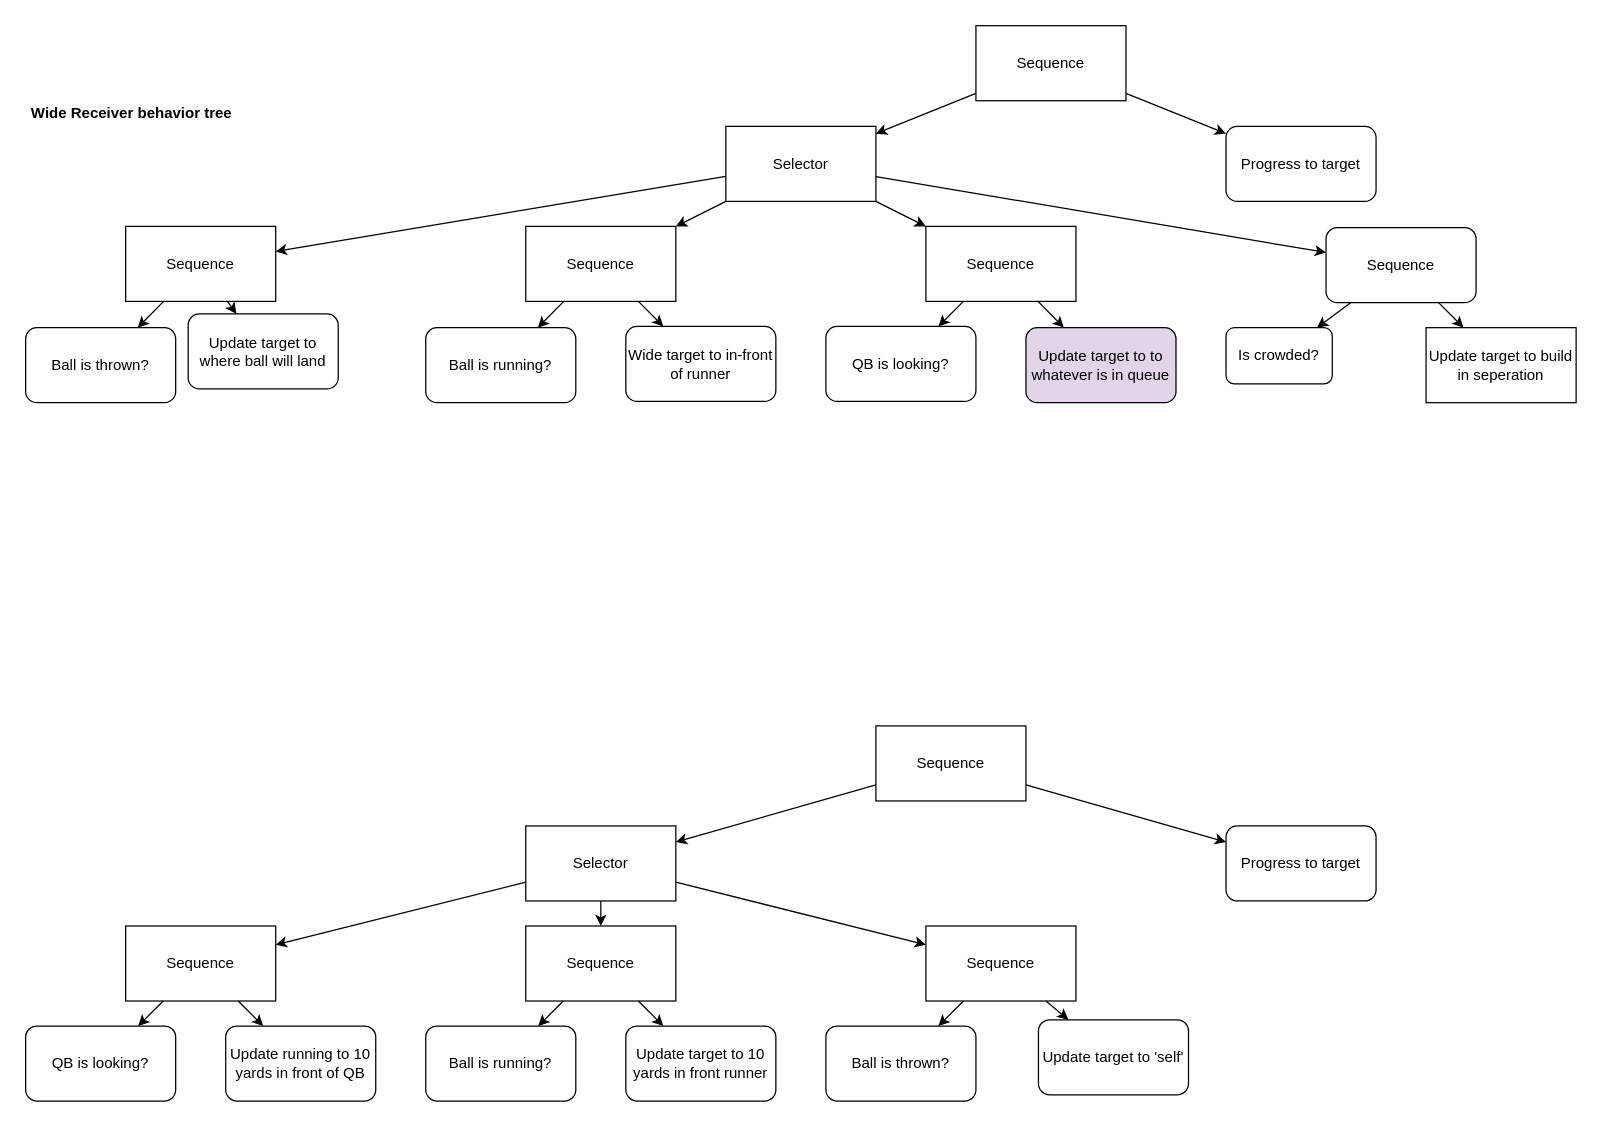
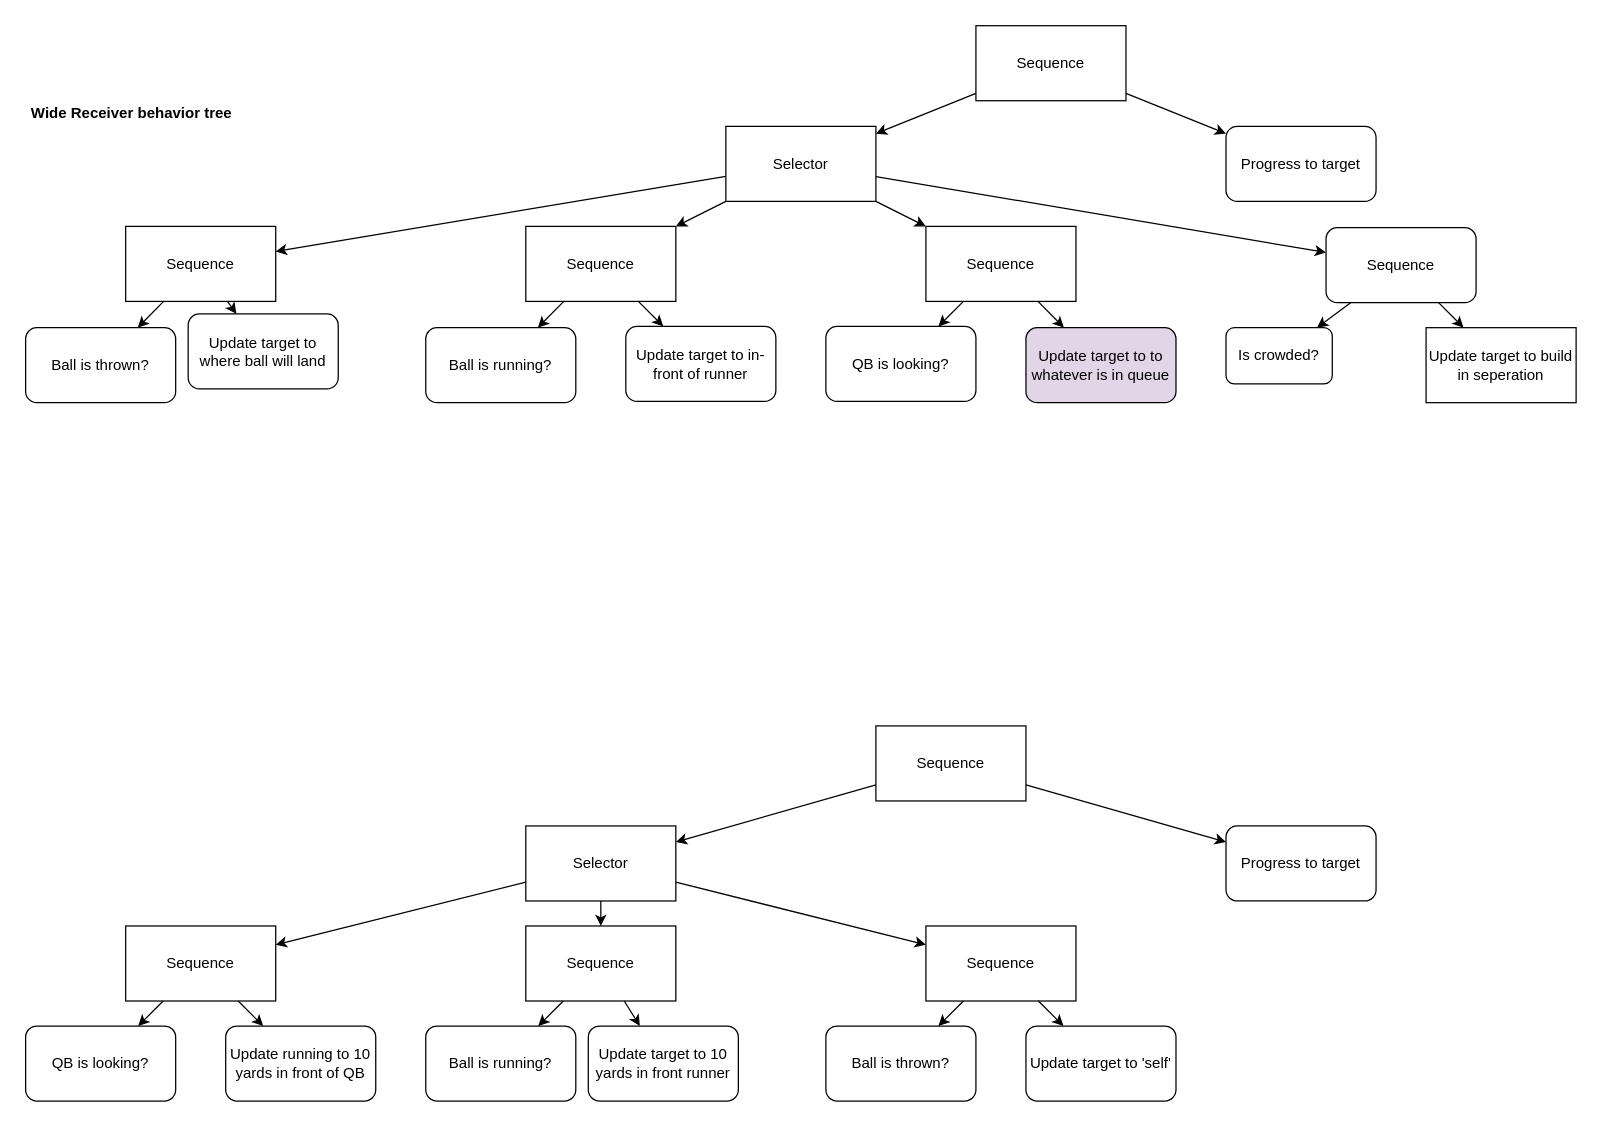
(701, 364) -> (701, 364)
(1113, 1057) -> (1101, 1063)
(701, 1063) -> (663, 1063)
